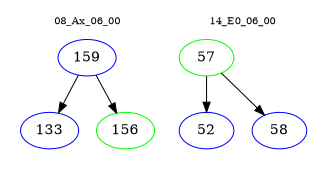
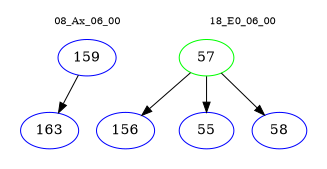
(243, 22) -> (243, 22)
(104, 90) -> (177, 84)
(50, 131) -> (50, 131)
(126, 131) -> (126, 131)
(207, 131) -> (207, 131)
